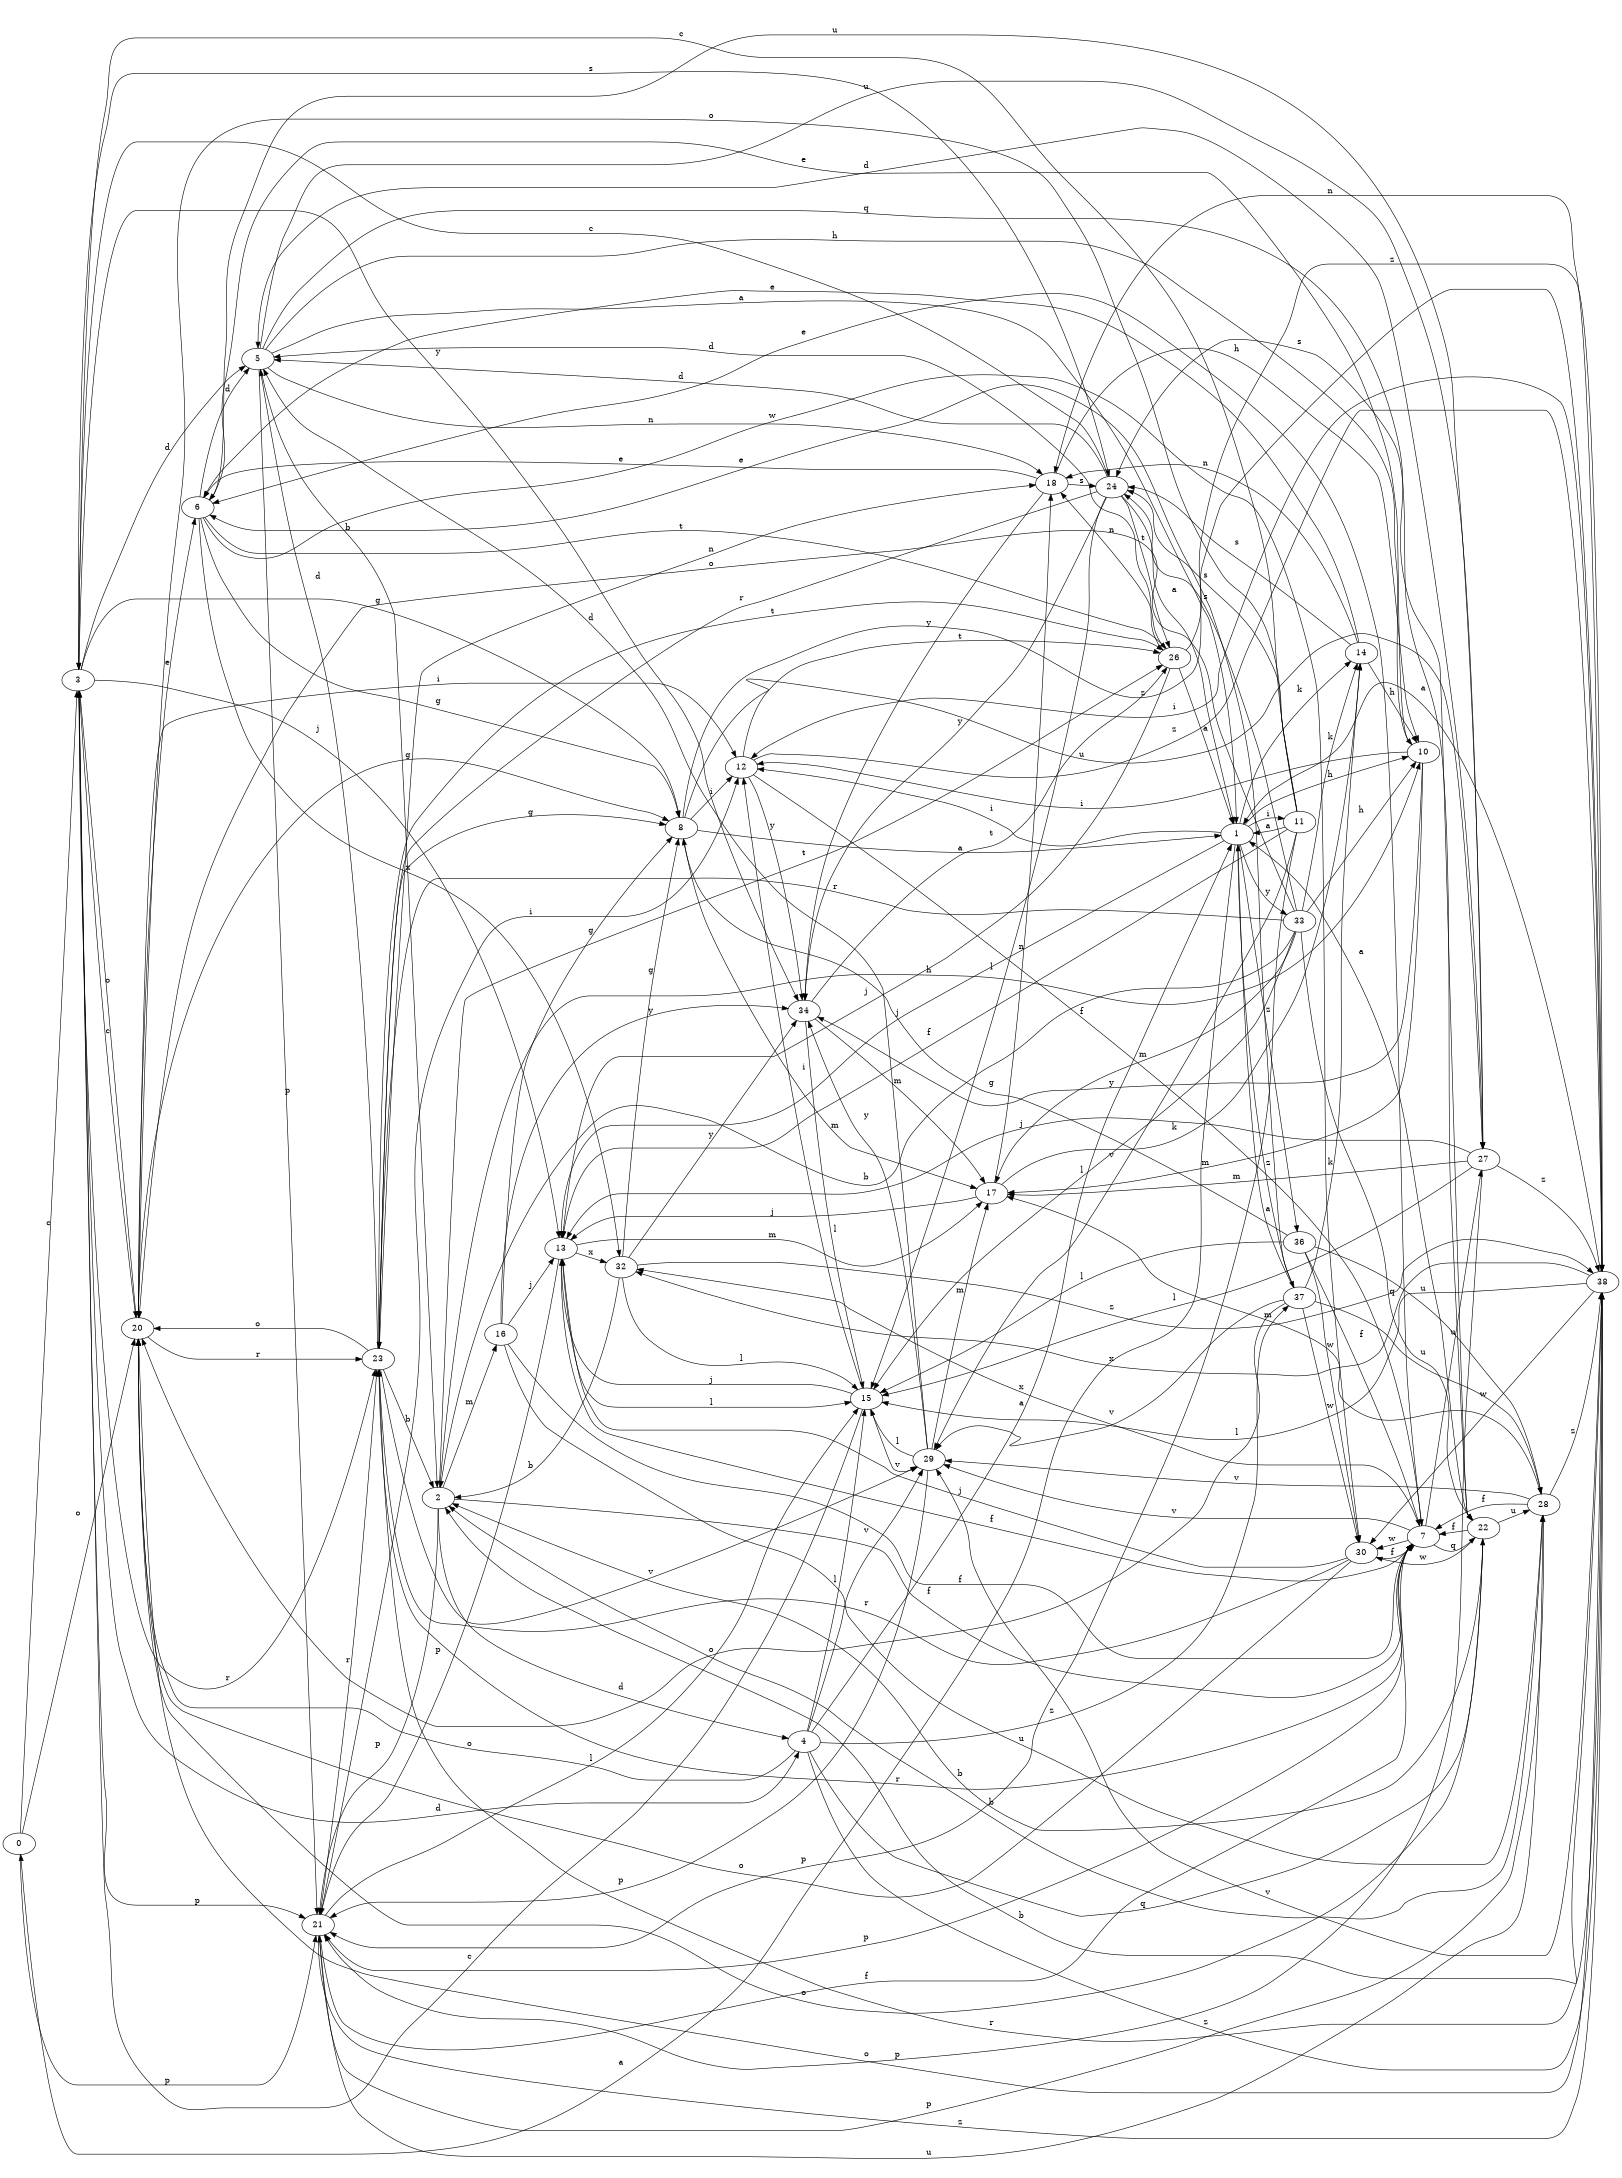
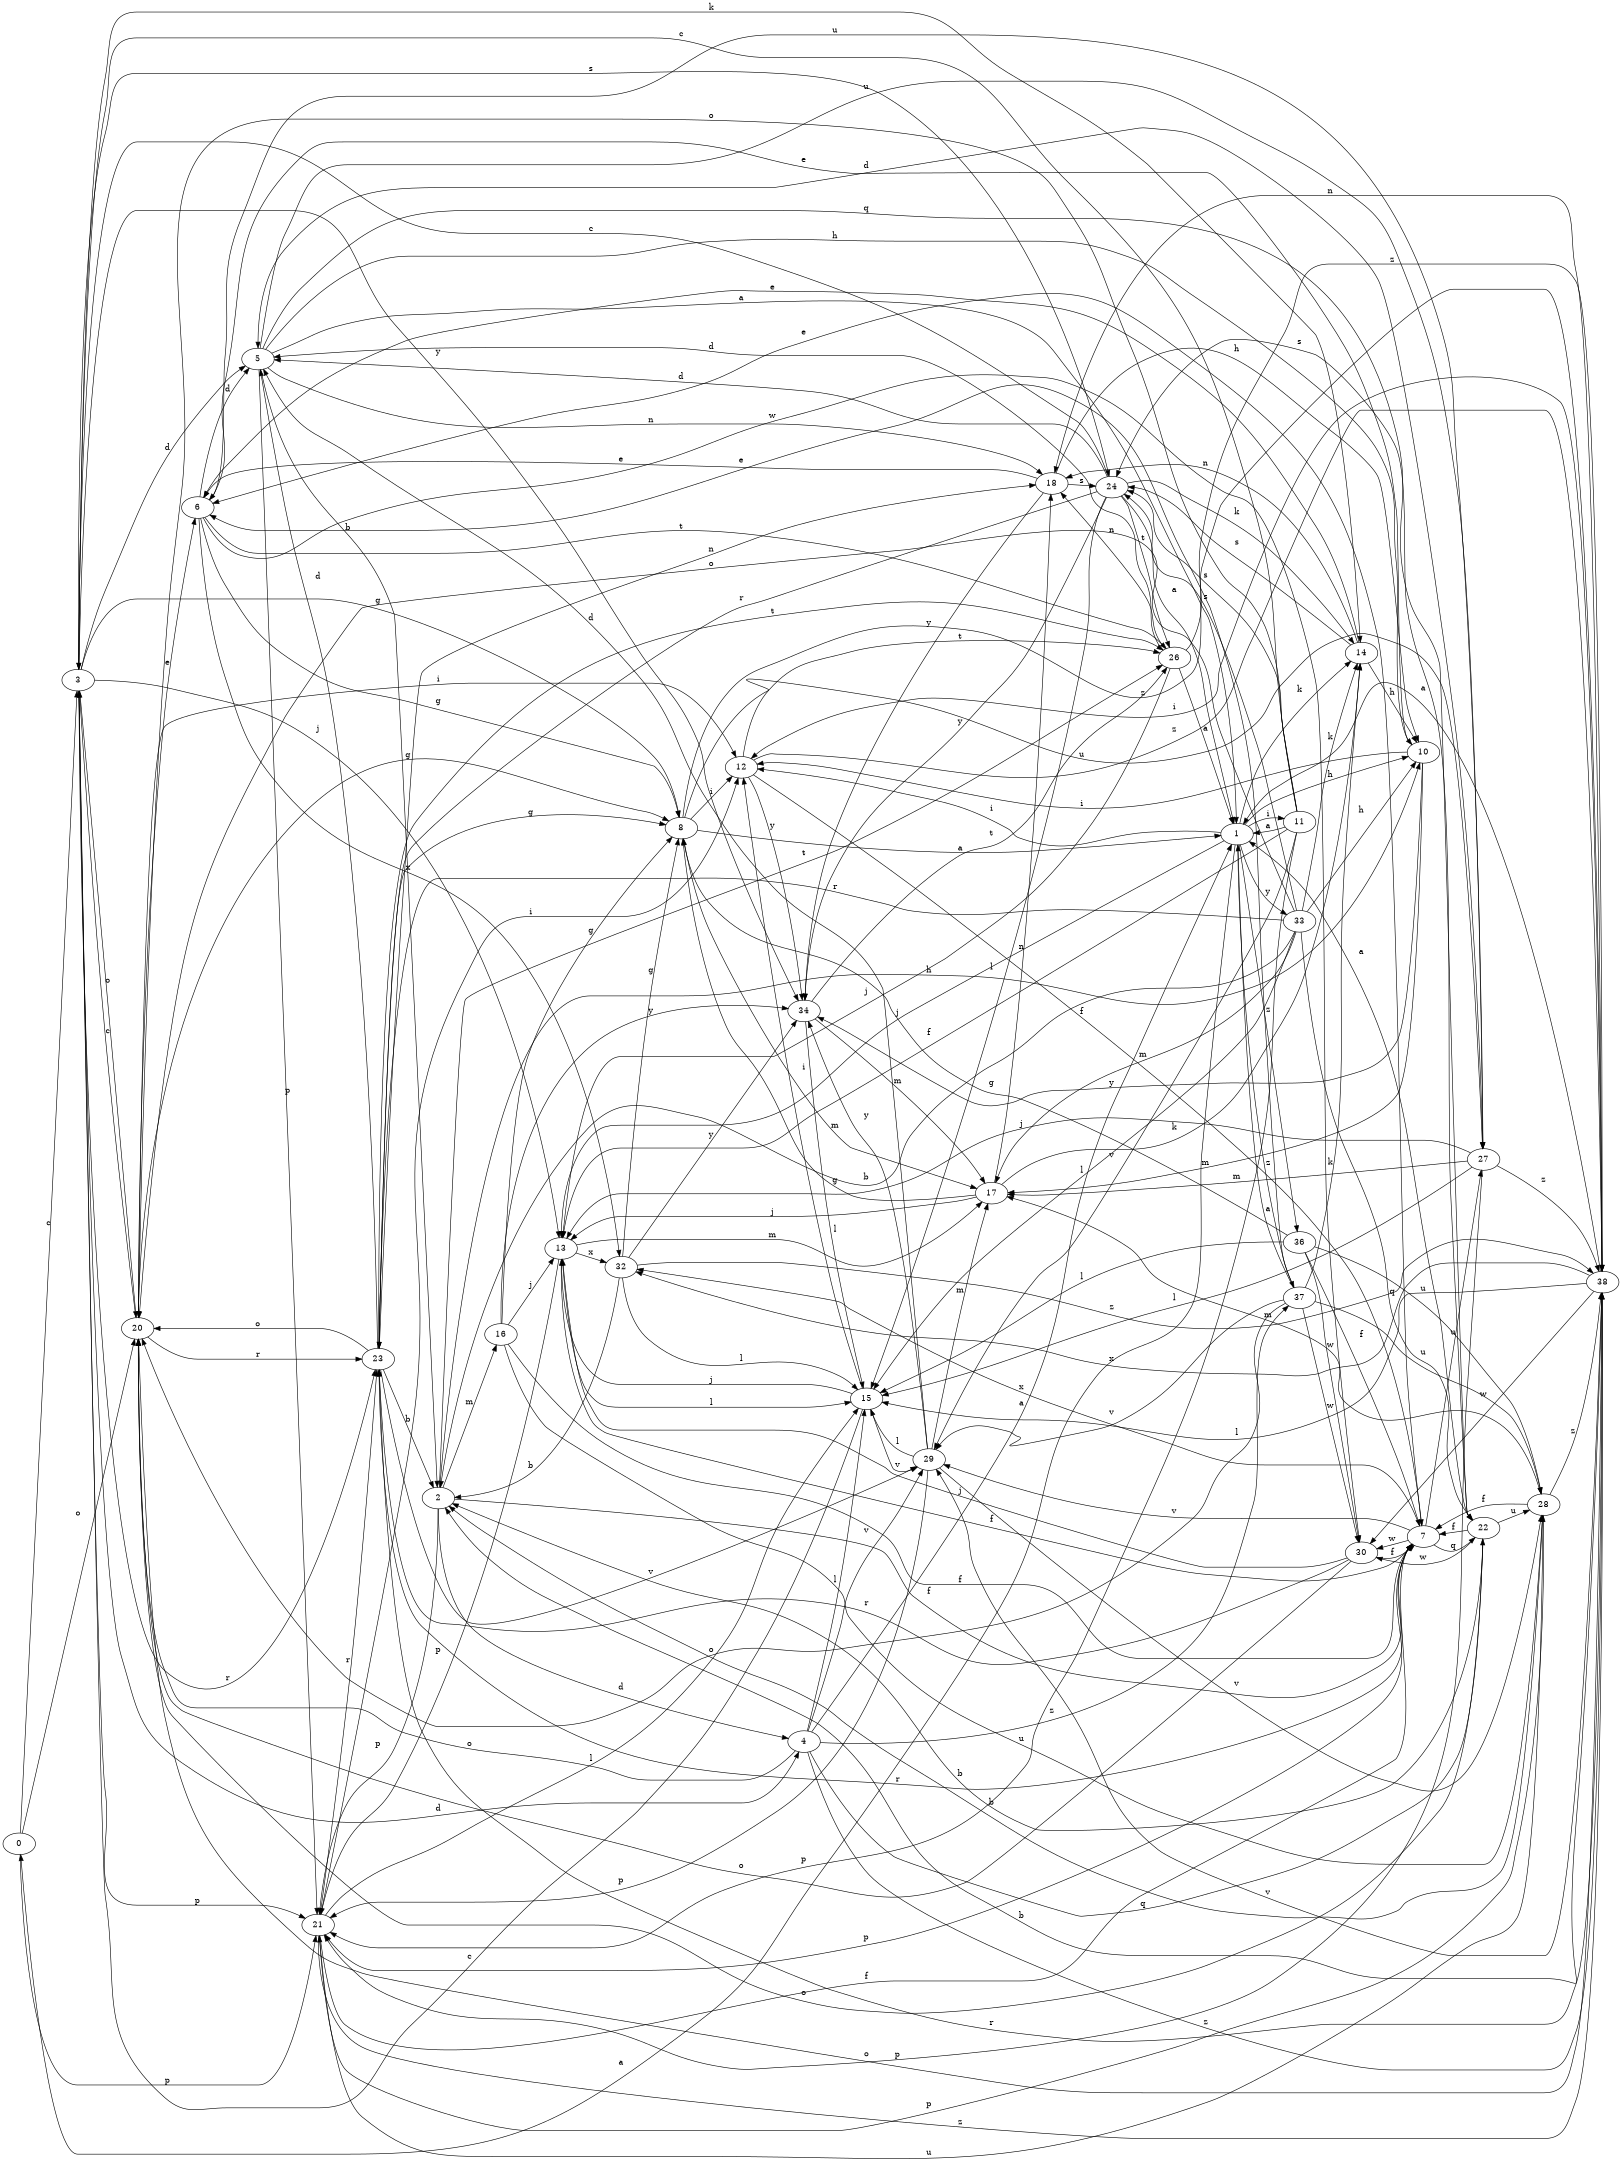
none -> (601, 12)
none -> (1253, 537)
none -> (769, 1089)
(1241, 1483) -> (1298, 1738)
